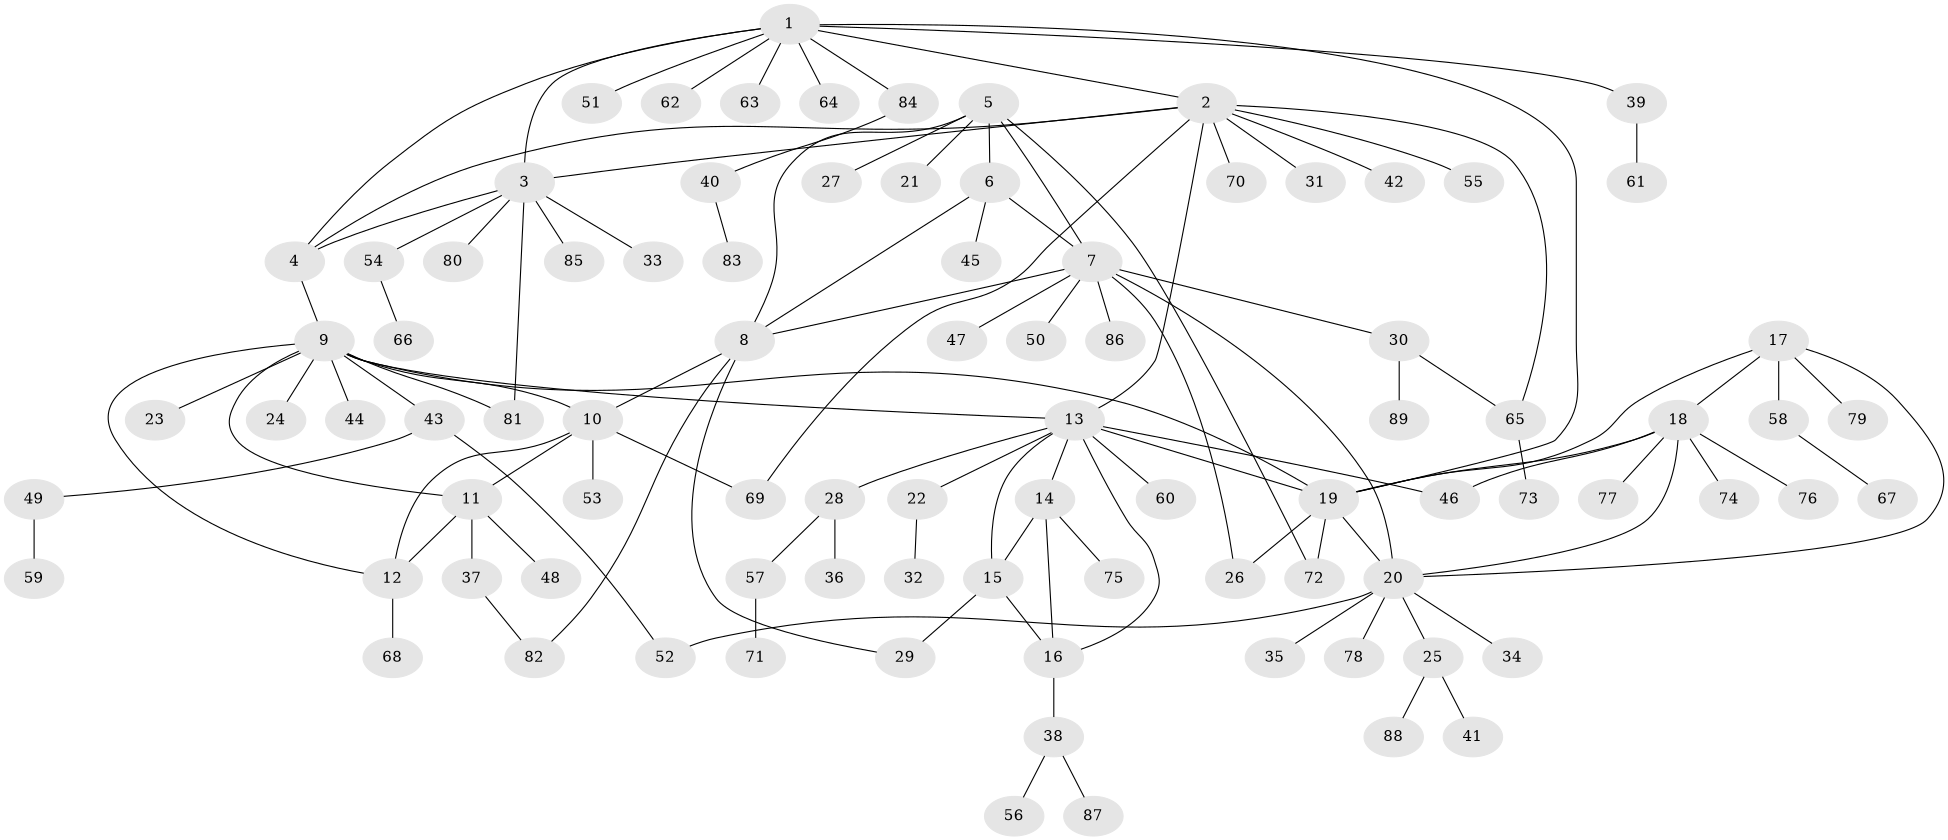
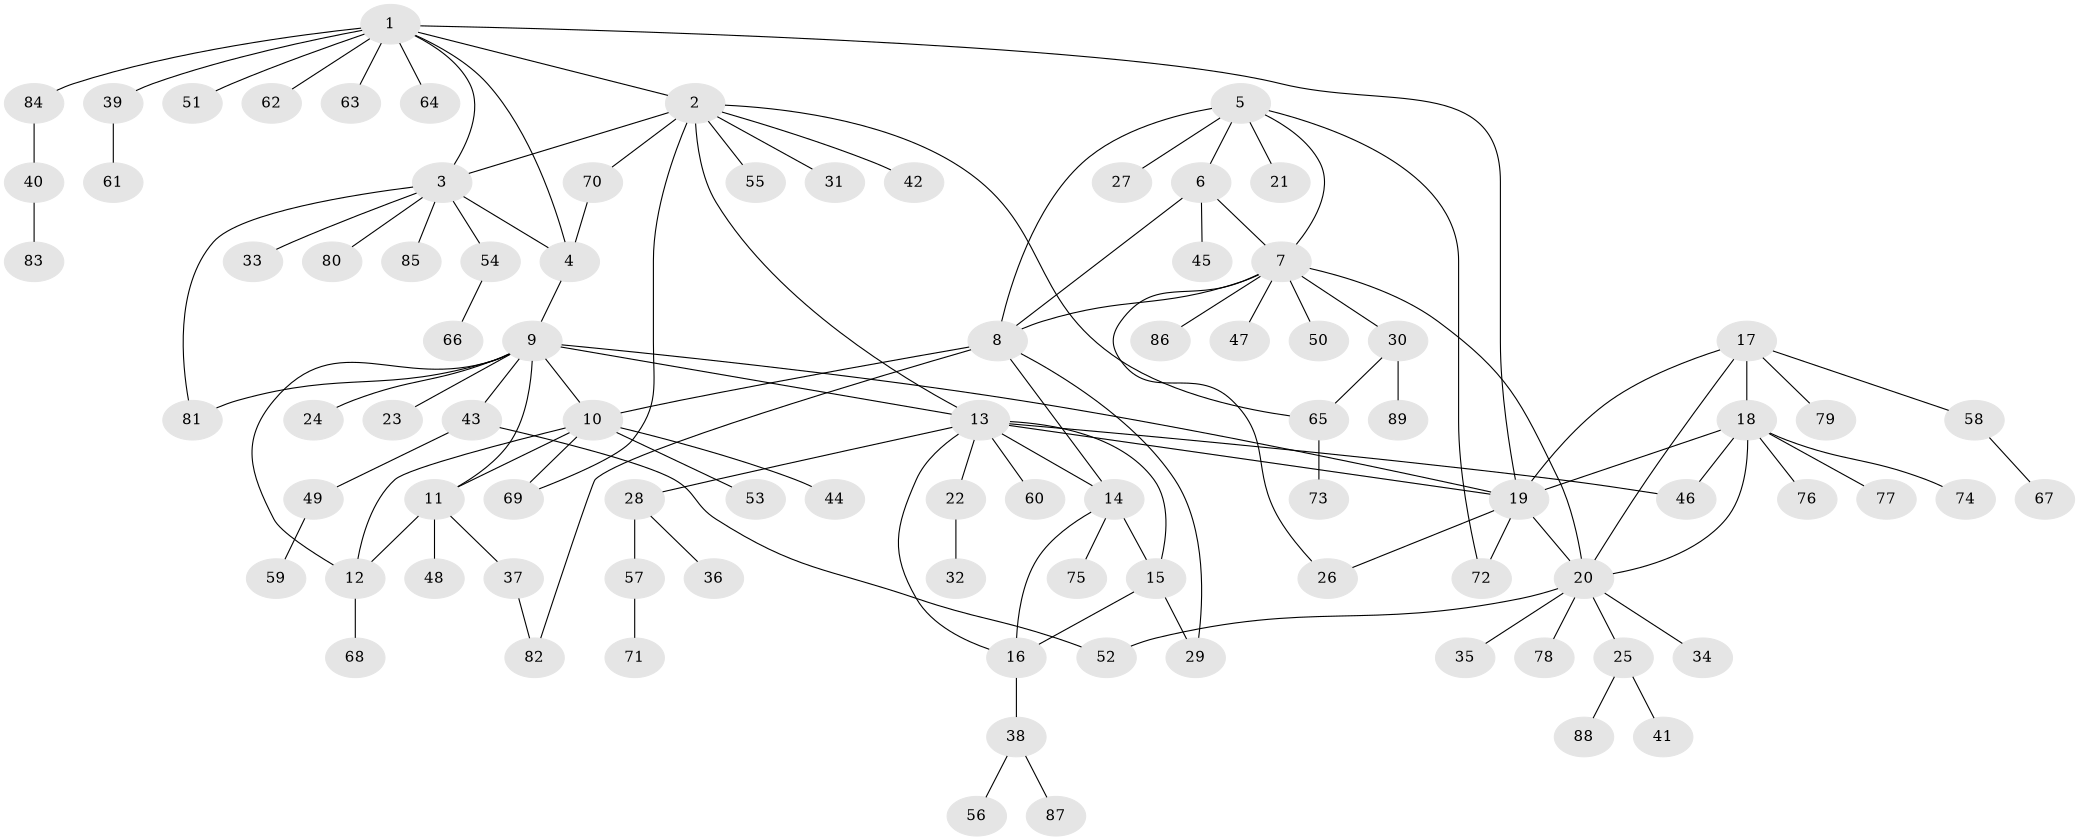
(735, 127) -> (581, 222)
(340, 381) -> (717, 454)
none -> (1056, 420)
